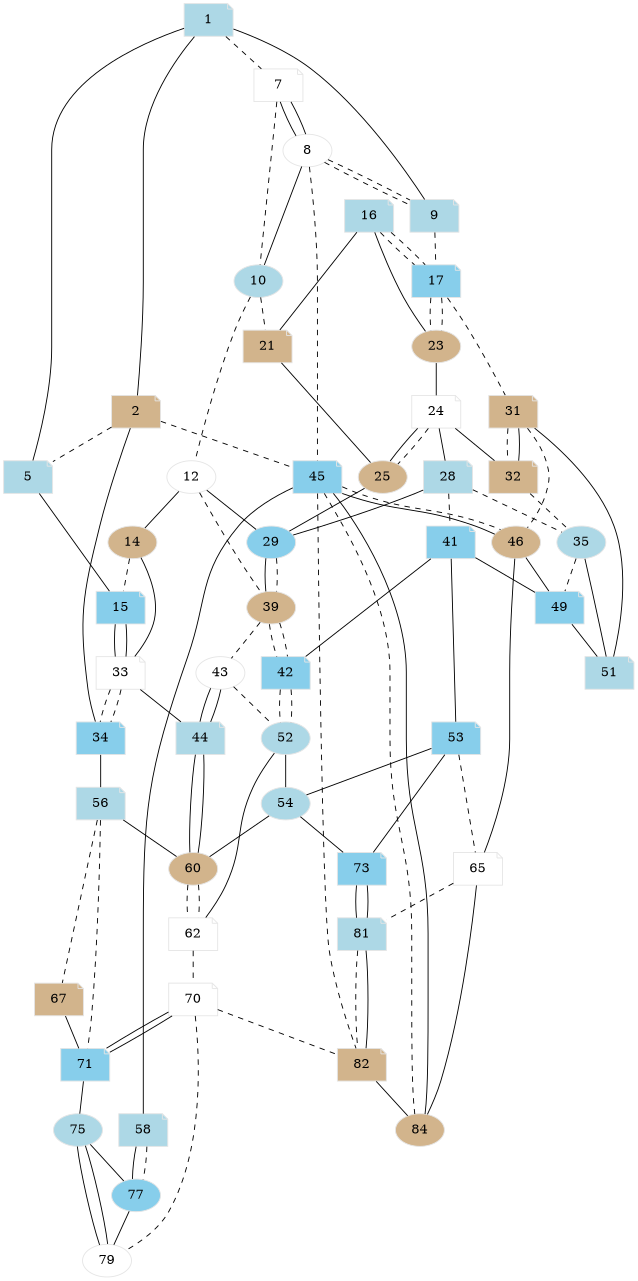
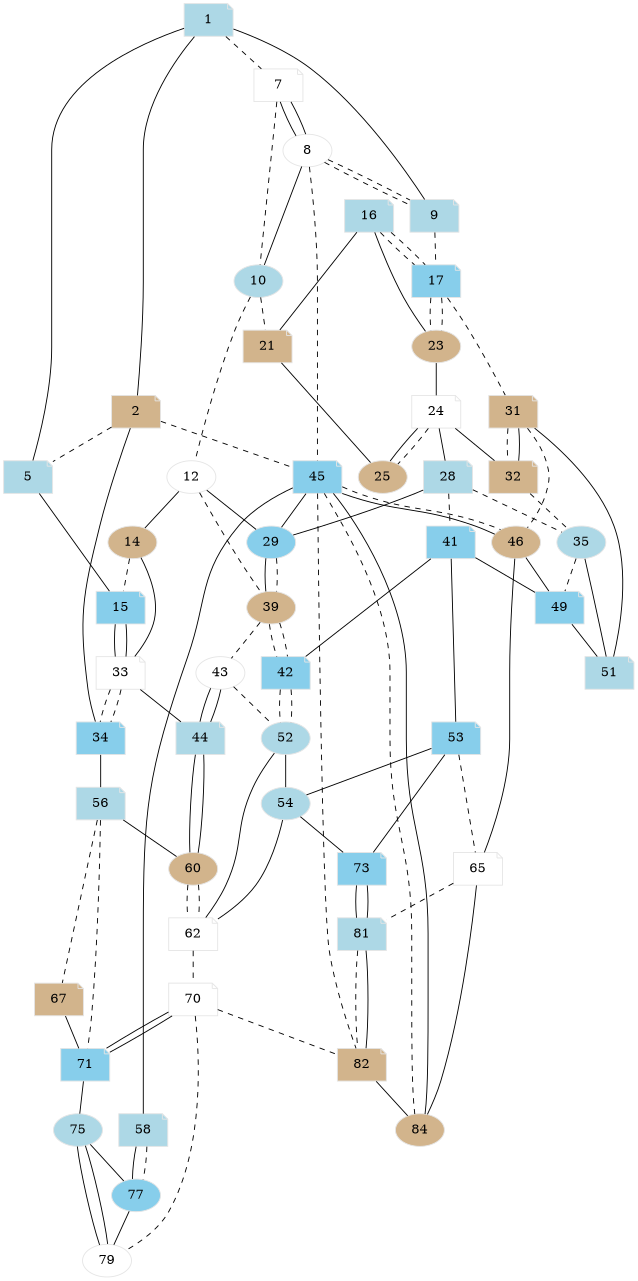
(327, 510) -> (294, 510)
(247, 831) -> (261, 877)
